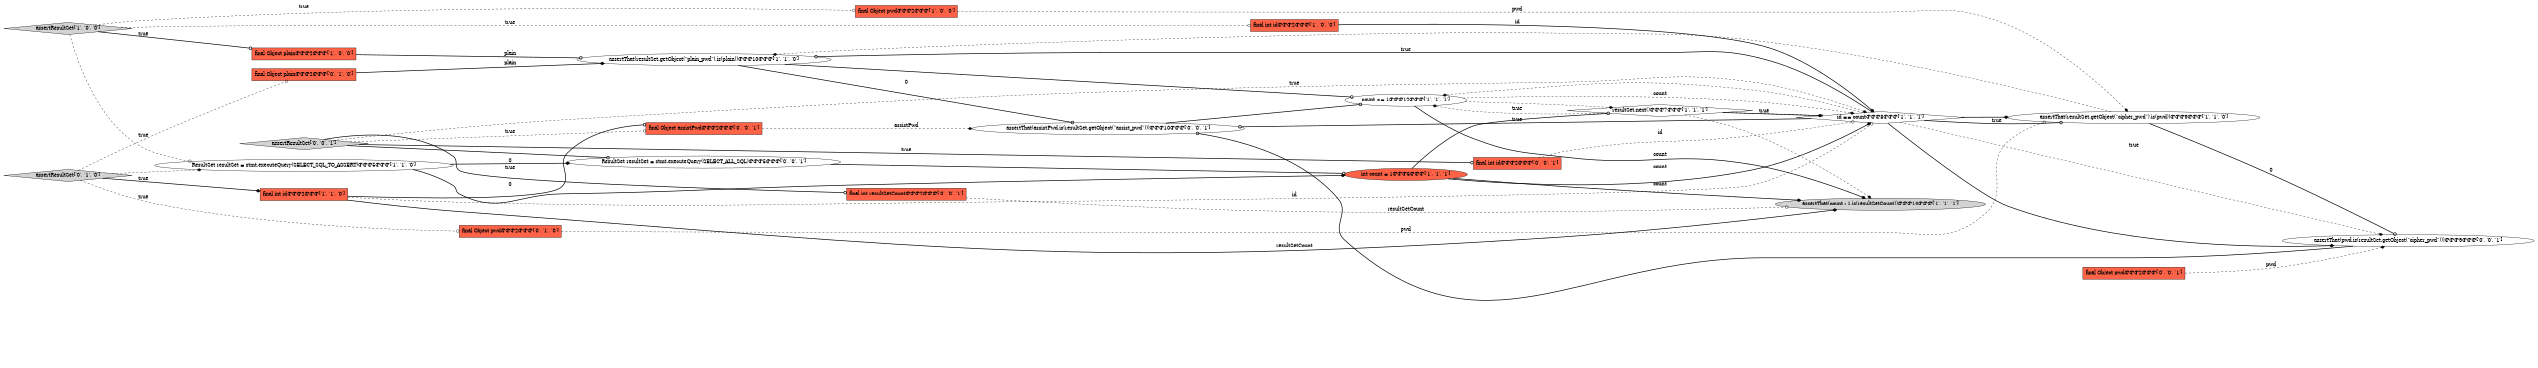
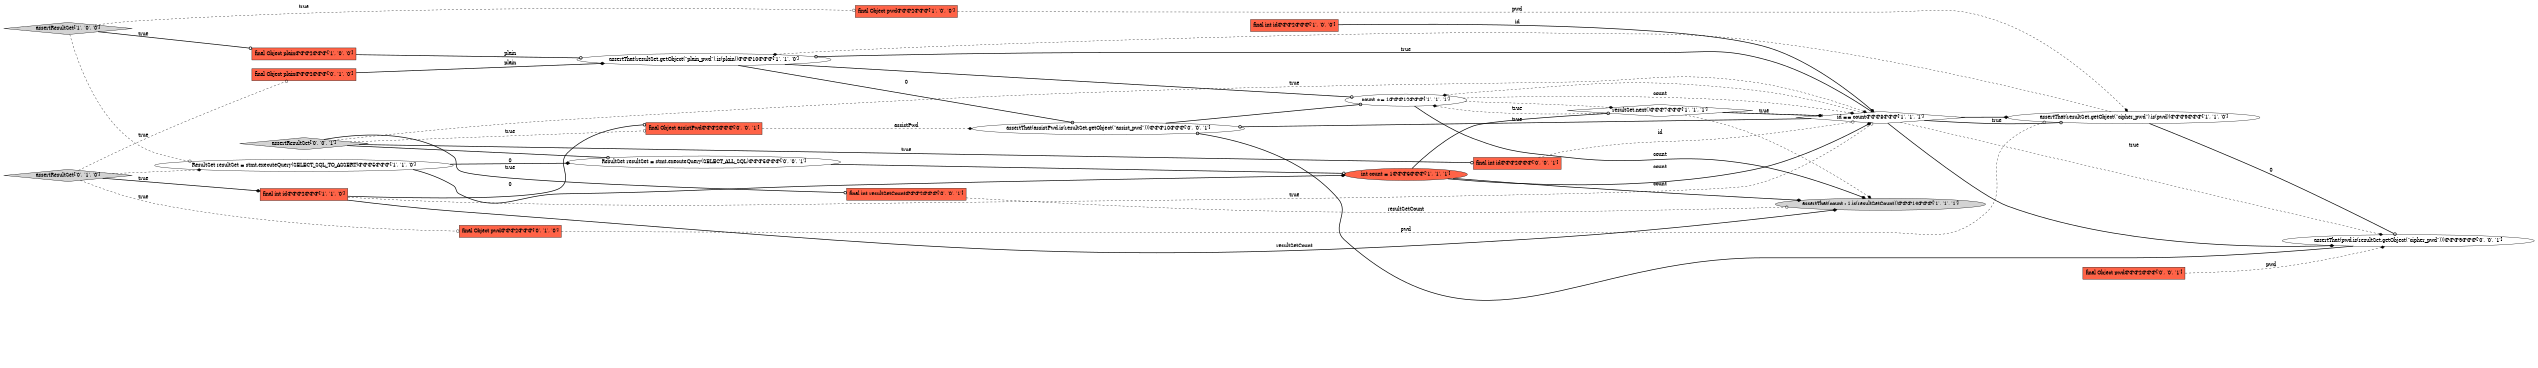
(684, 26) -> none
(1294, 195) -> (1294, 195)
